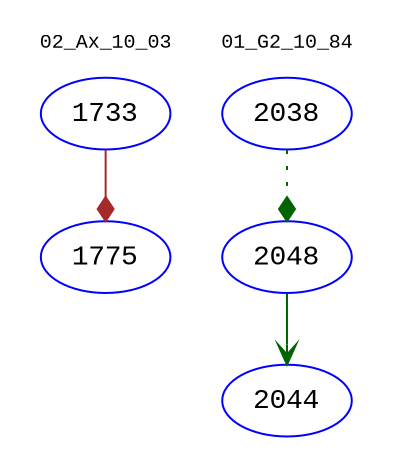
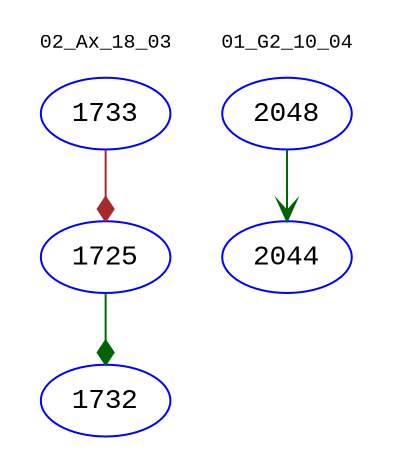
(107, 43) -> (107, 43)
(288, 43) -> (288, 43)
(287, 114) -> none
(106, 257) -> (106, 257)
none -> (106, 401)
